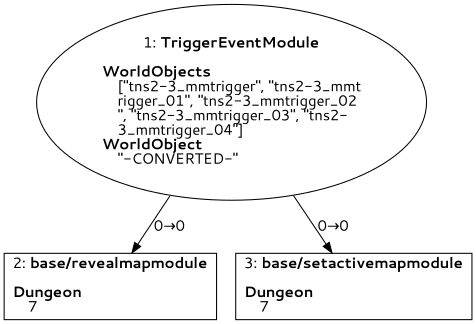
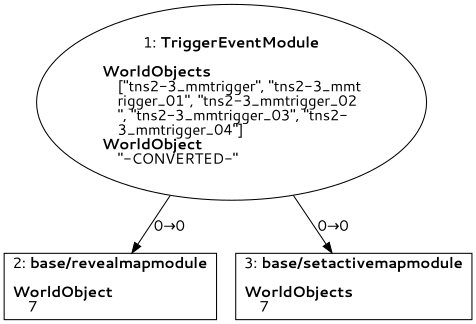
(47, 293) -> (63, 293)
(279, 293) -> (299, 293)
